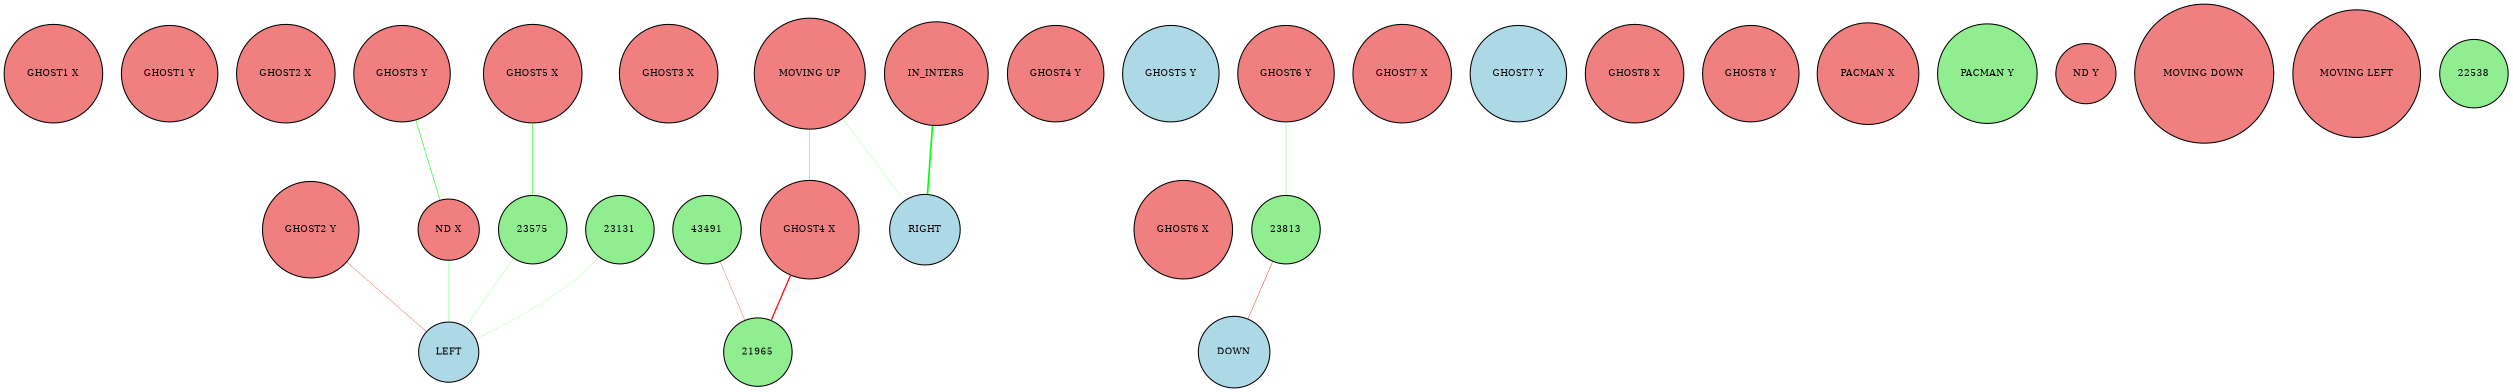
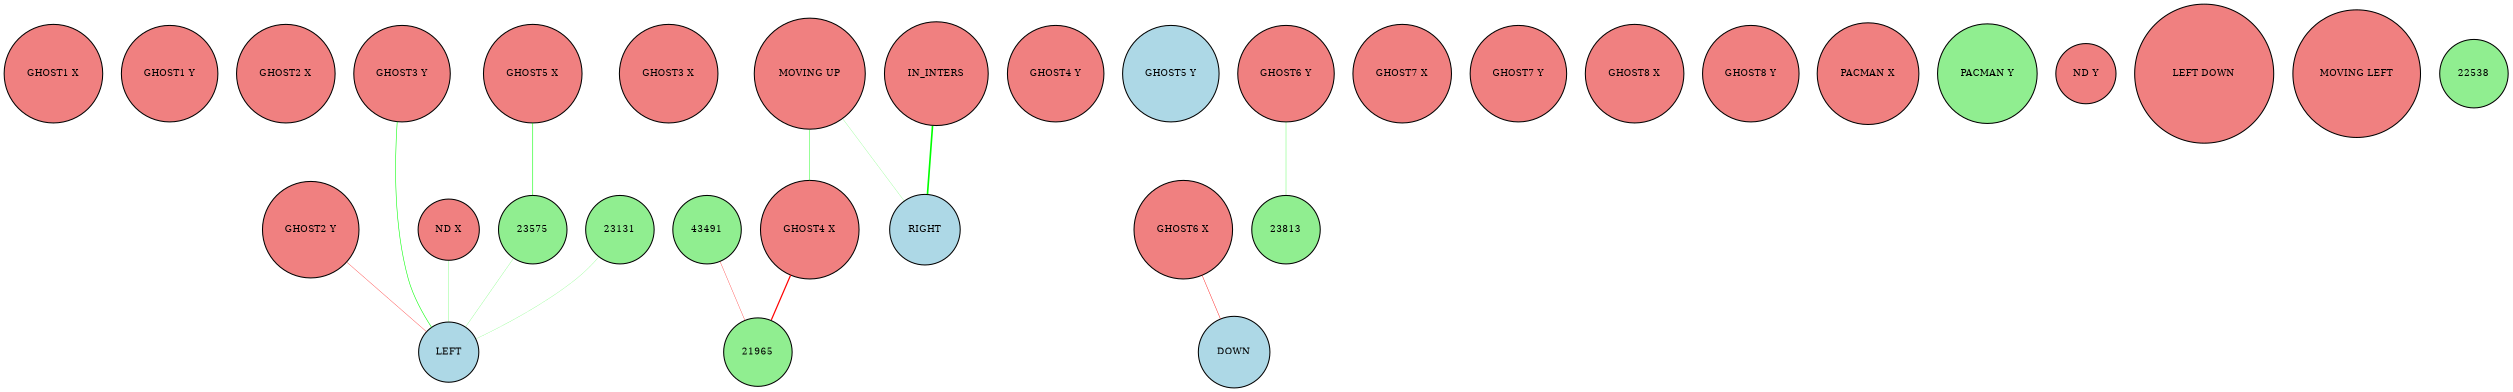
(1518, 74) -> (1518, 74)
(2204, 74) -> (2204, 74)
(428, 160) -> (399, 228)
(1260, 290) -> (1211, 297)
